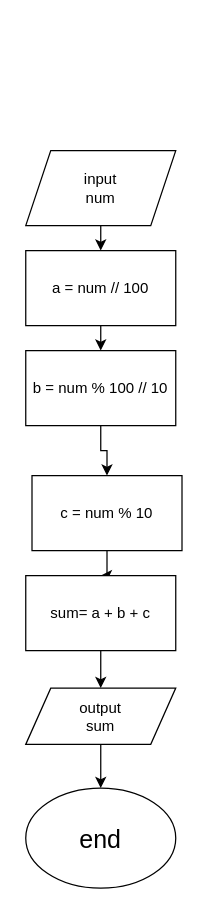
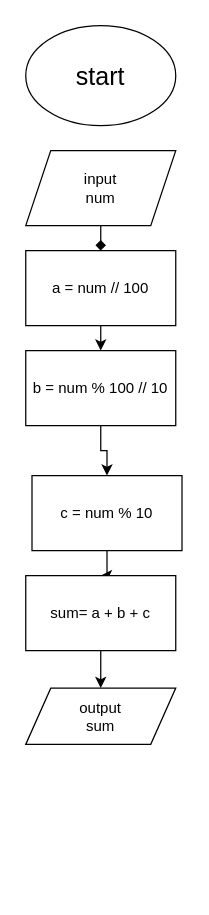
none -> (101, 76)
(101, 240) -> (101, 239)
(101, 762) -> none
(101, 838) -> none
